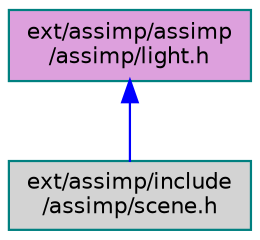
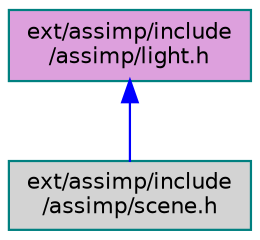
(130, 46) -> (130, 46)
